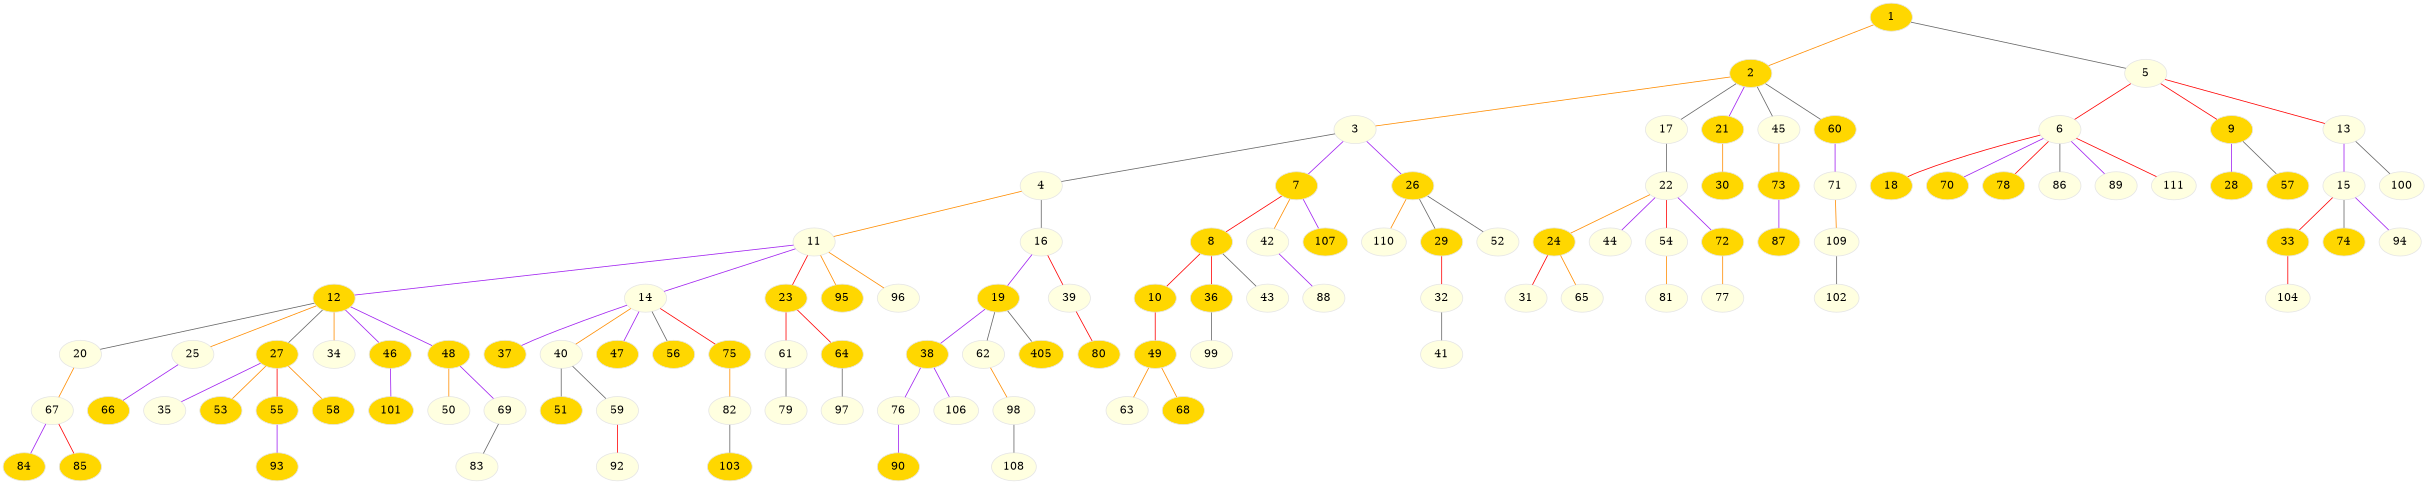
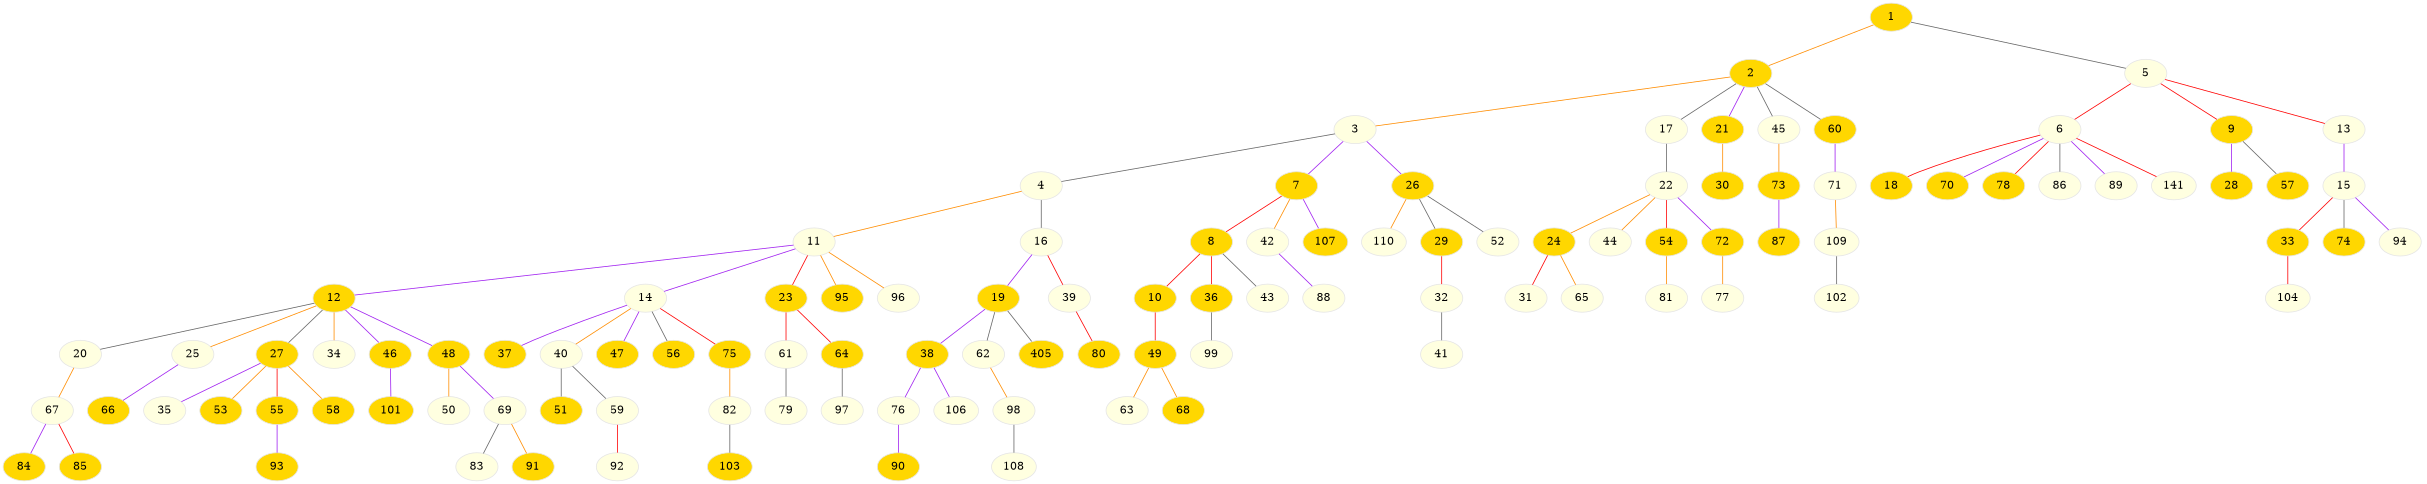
(2174, 186) -> (2174, 186)
(2402, 186) -> none
(1638, 214) -> (1638, 214)
(1666, 242) -> (1666, 242)
none -> (533, 467)
